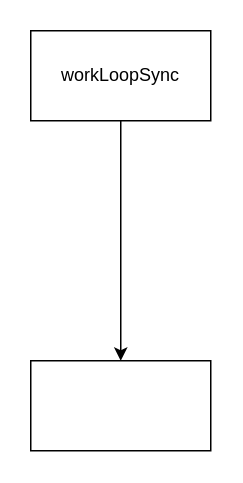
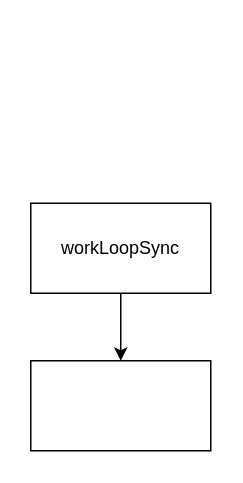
(121, 76) -> (121, 248)
